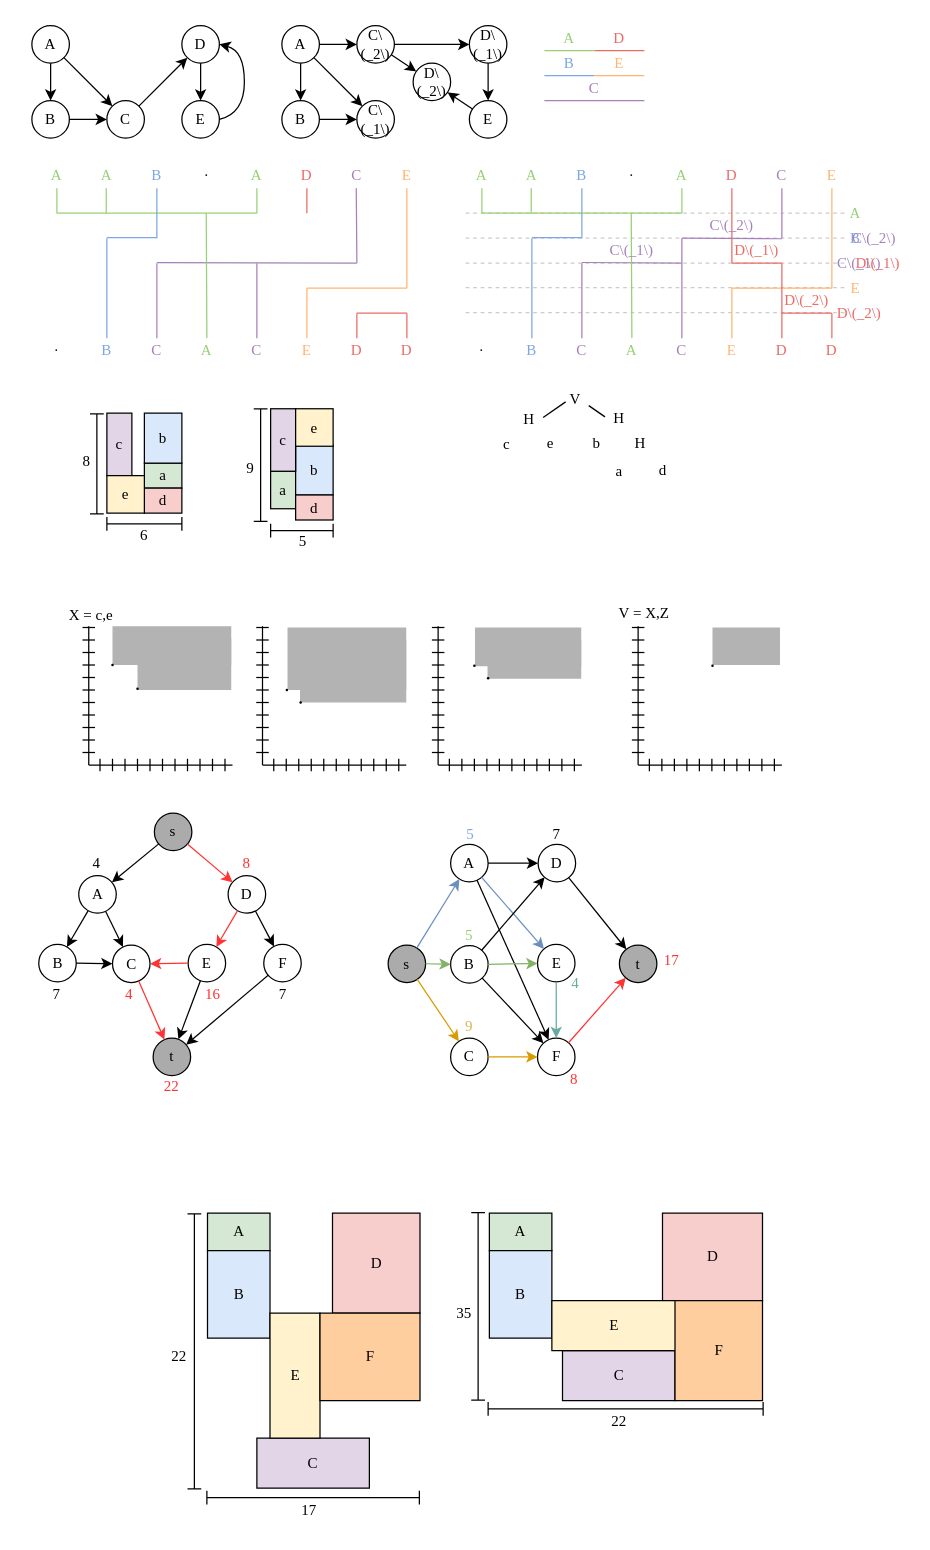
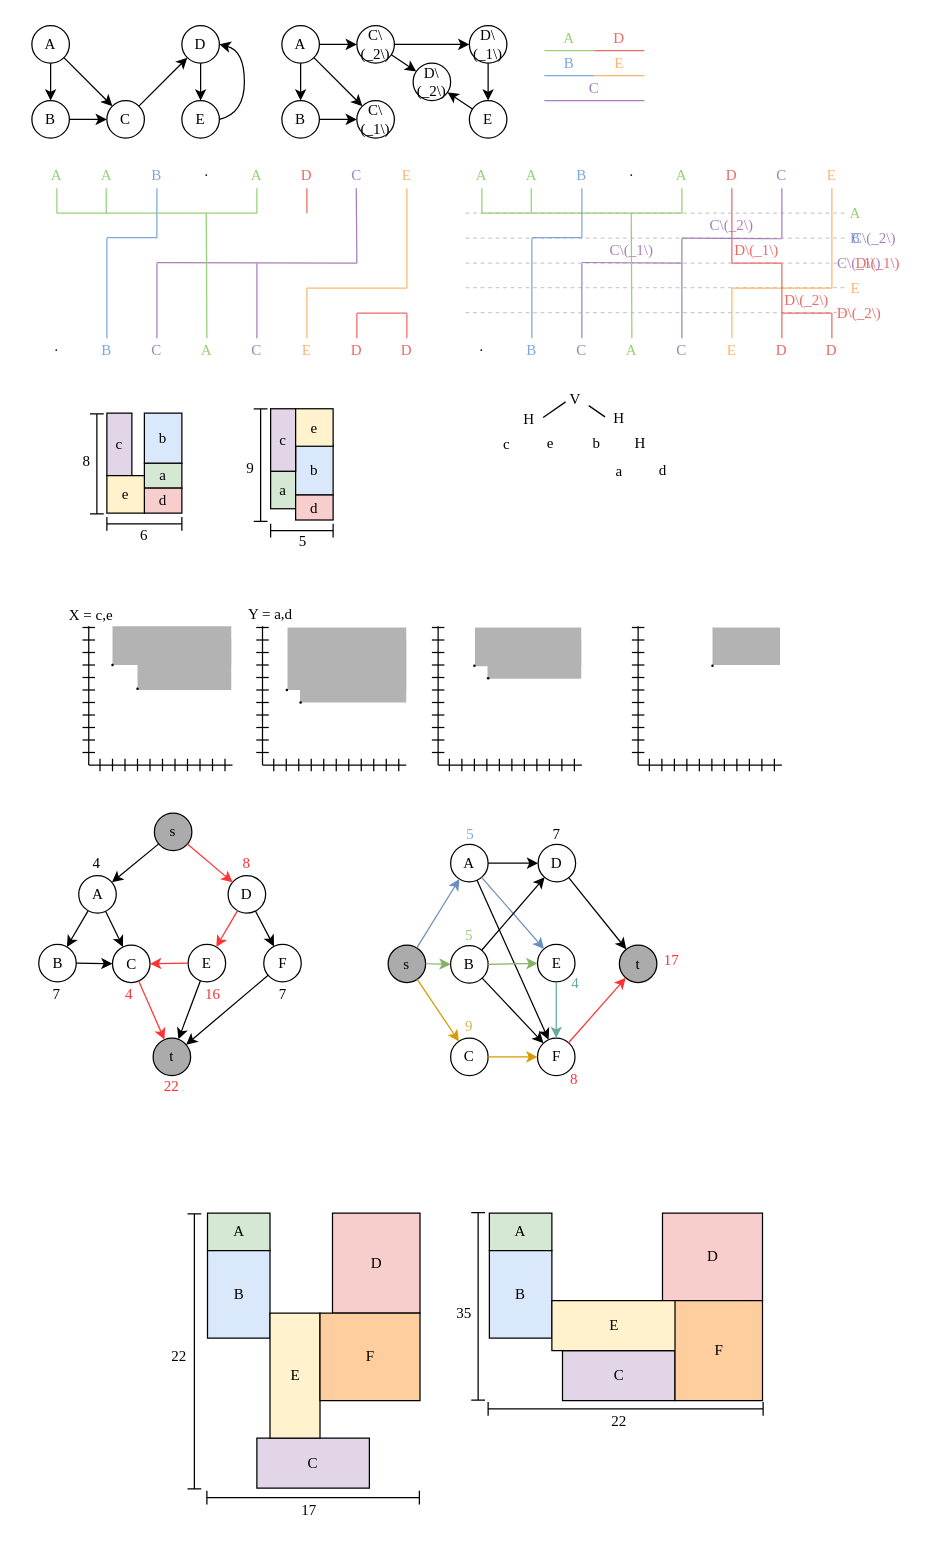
(644, 613) -> none
none -> (270, 614)
